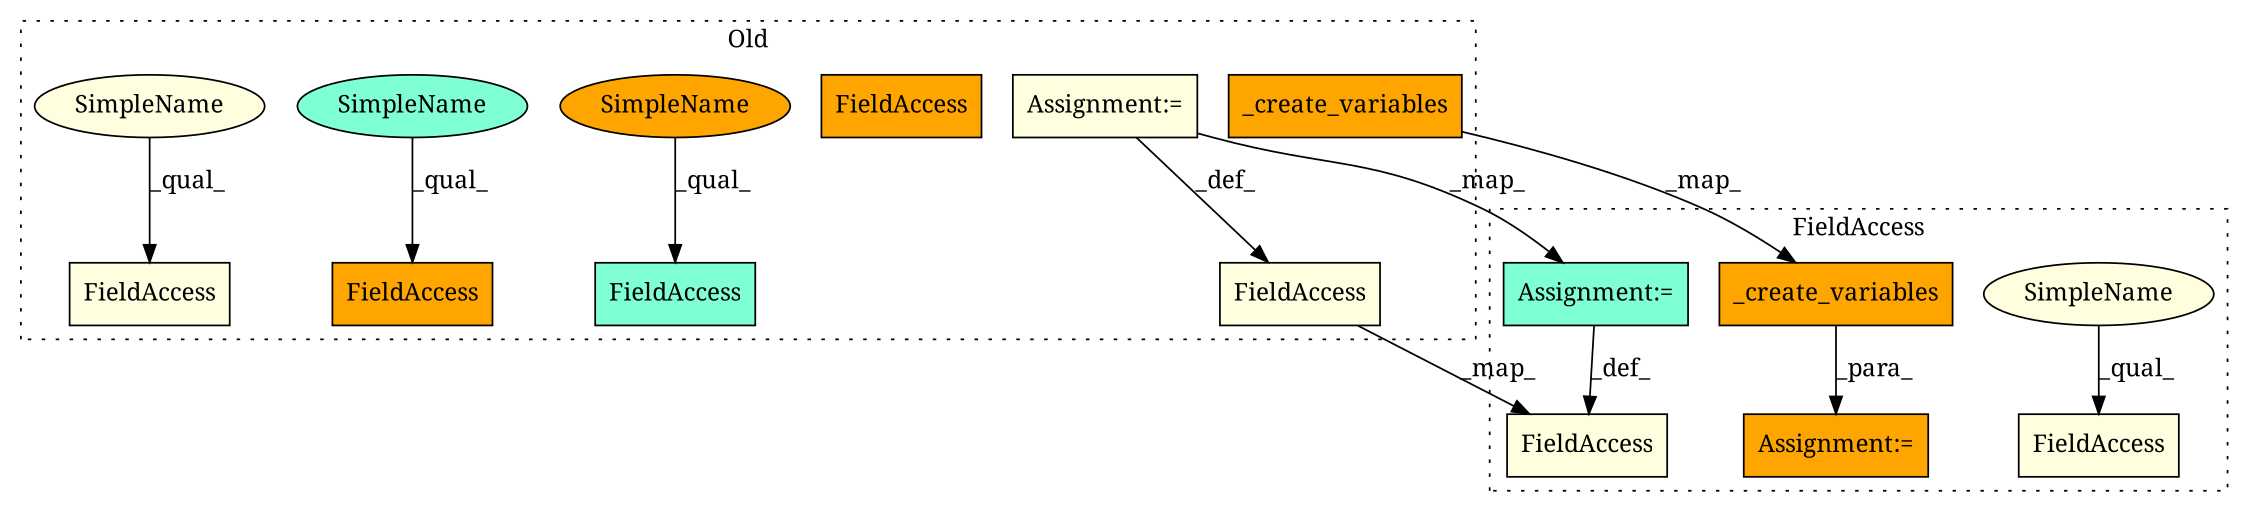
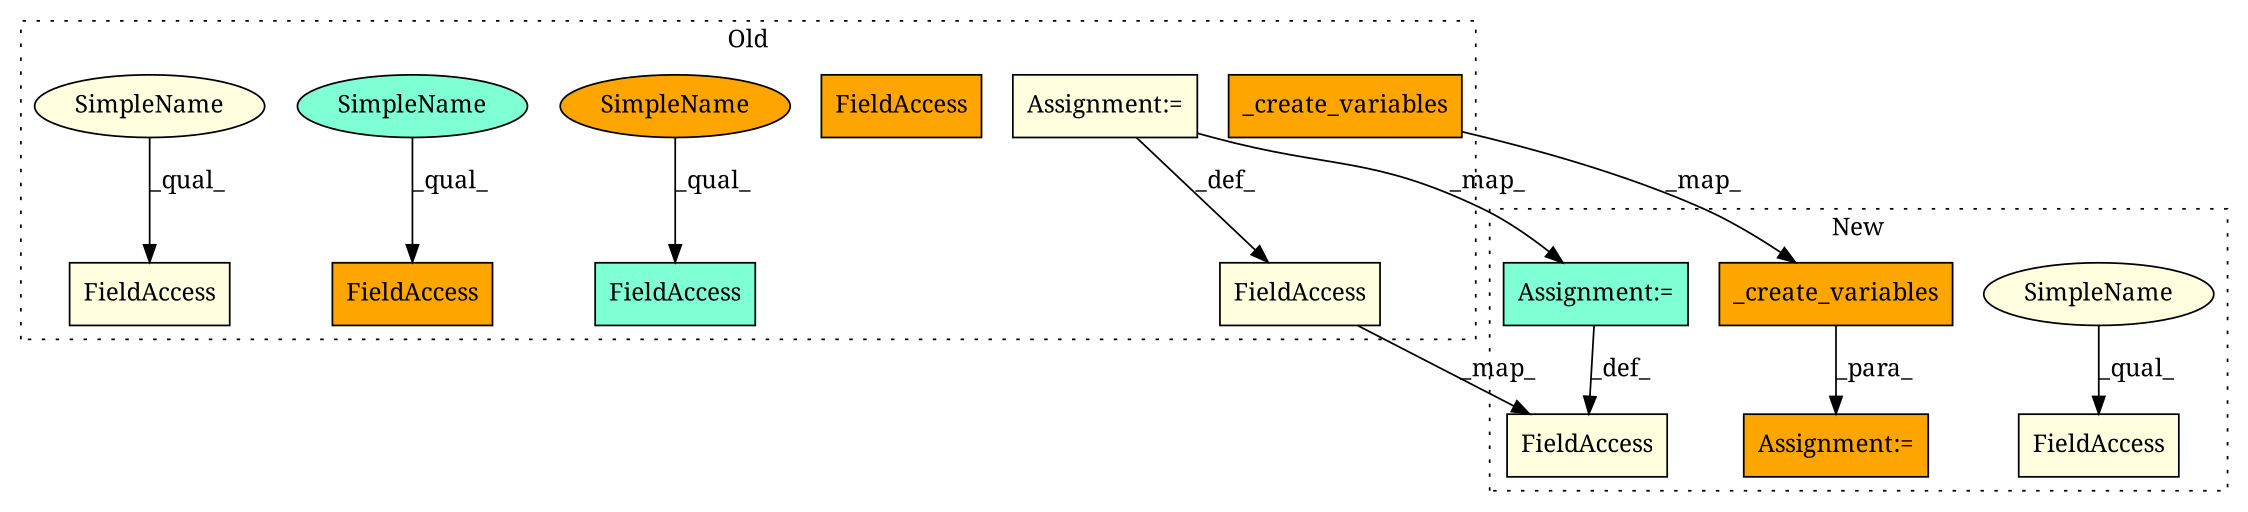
(1859, 229) -> (1859, 229)
